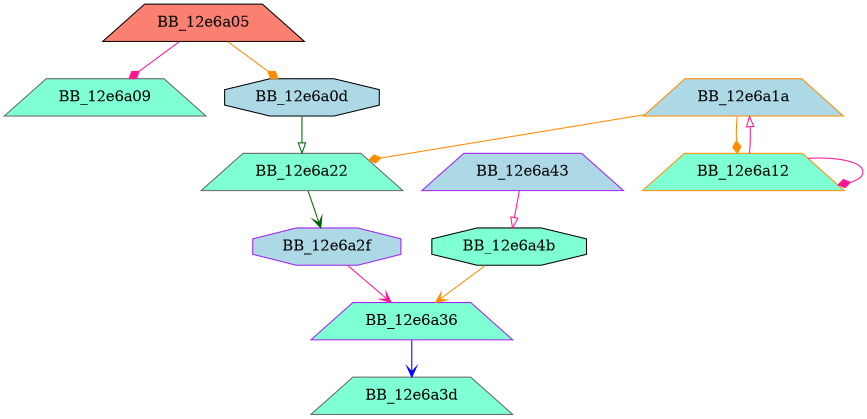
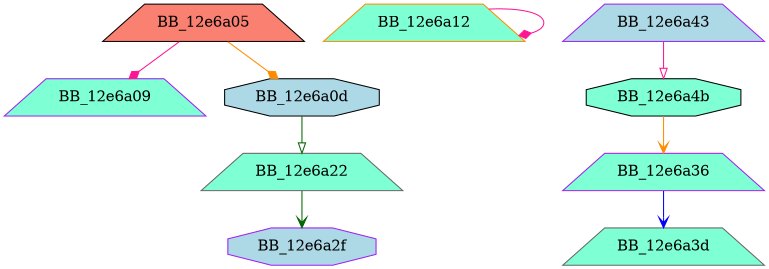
(105, 97) -> (105, 97)
(743, 97) -> none
(365, 281) -> none
